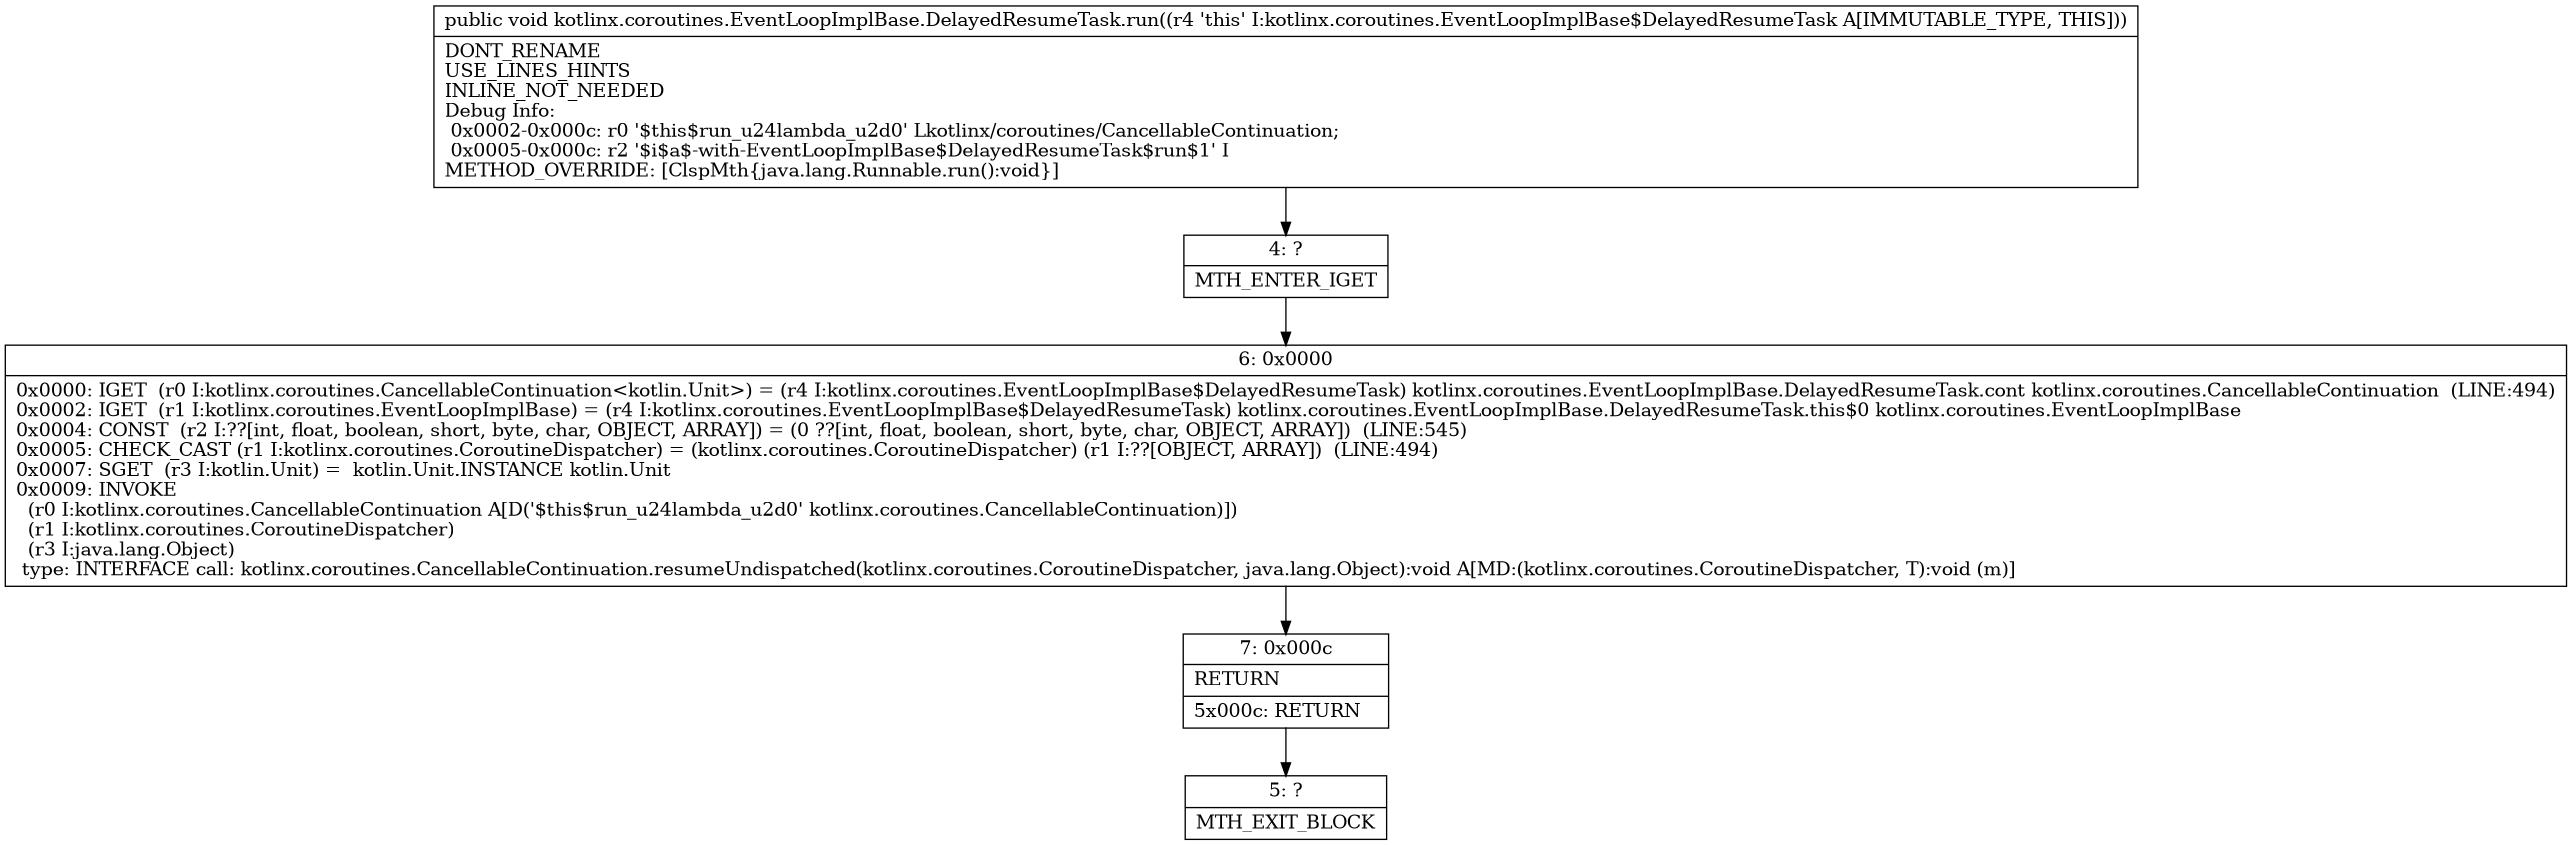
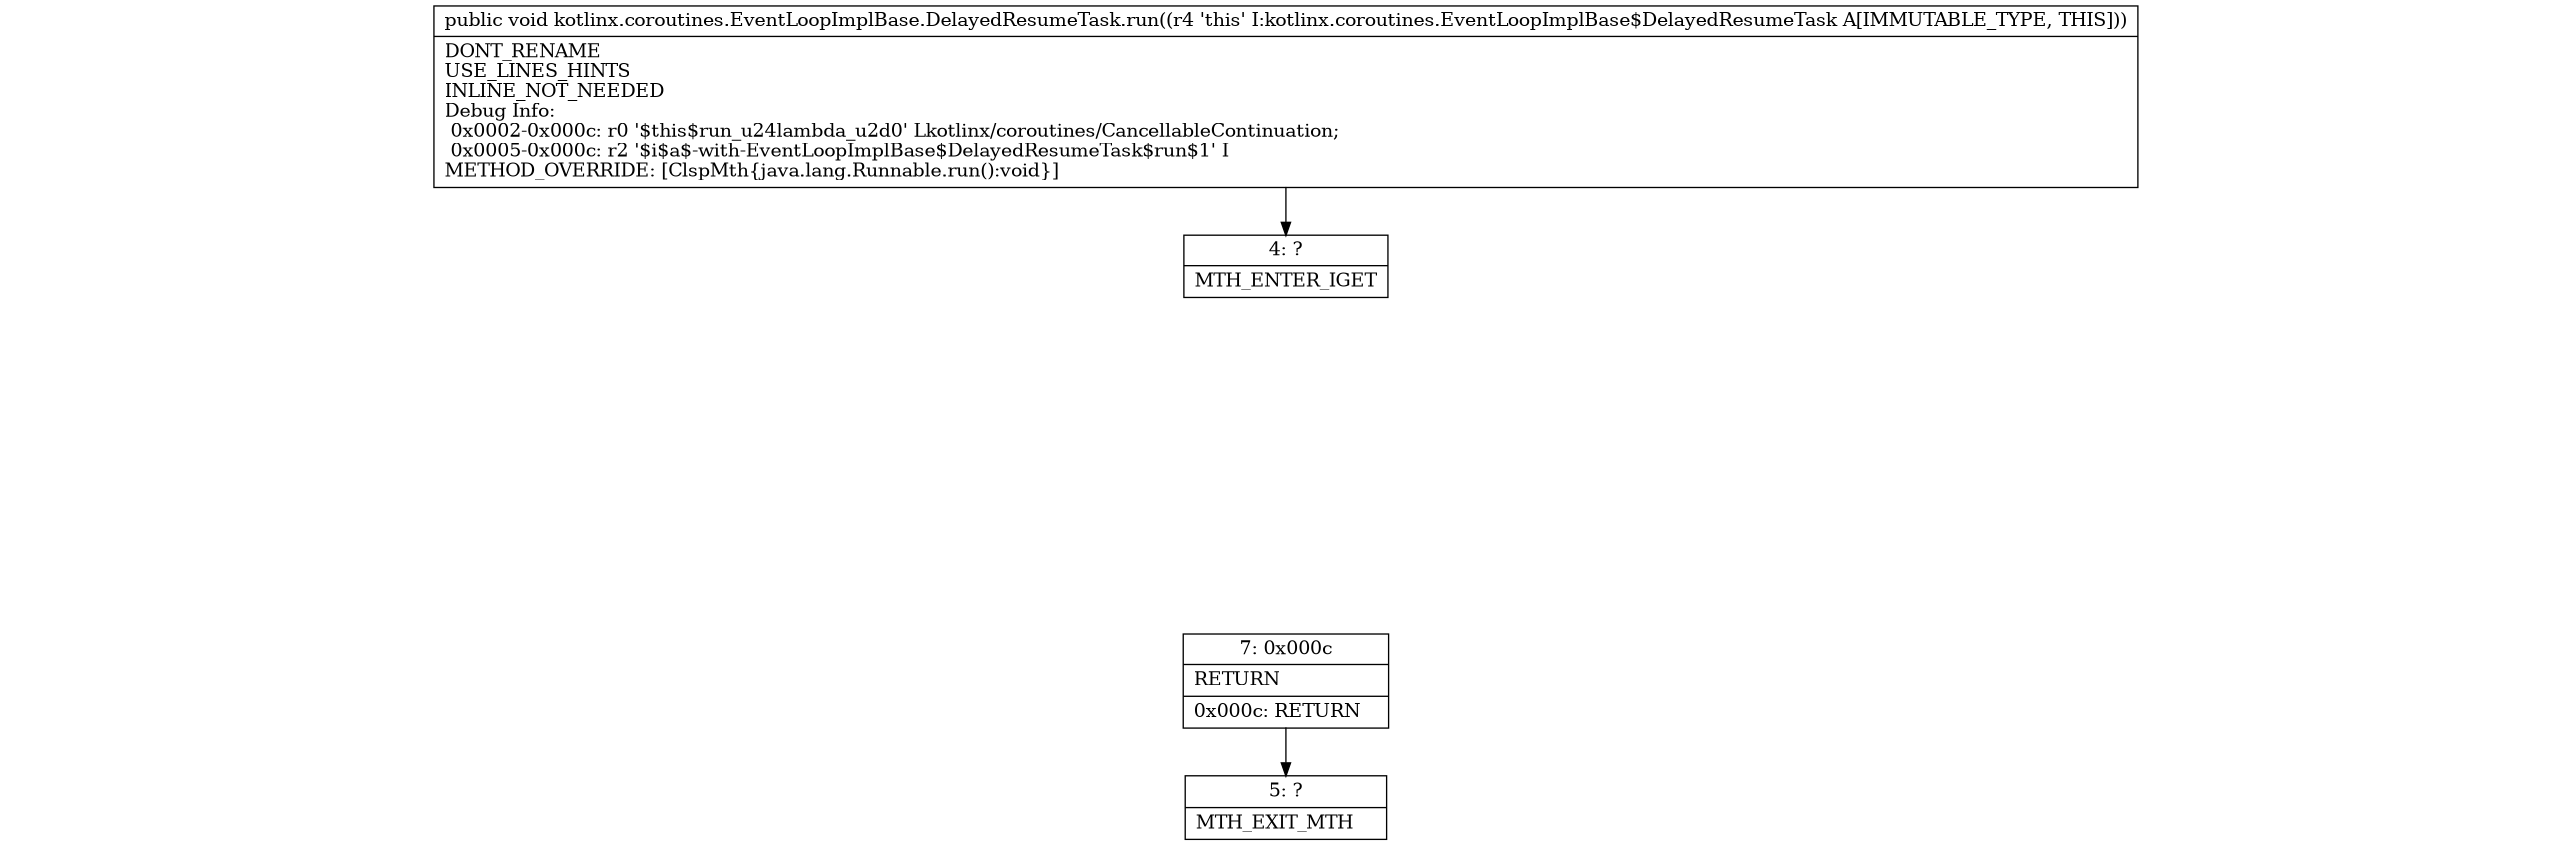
(1286, 466) -> none
(1286, 712) -> (1286, 712)
(1286, 823) -> (1275, 823)
